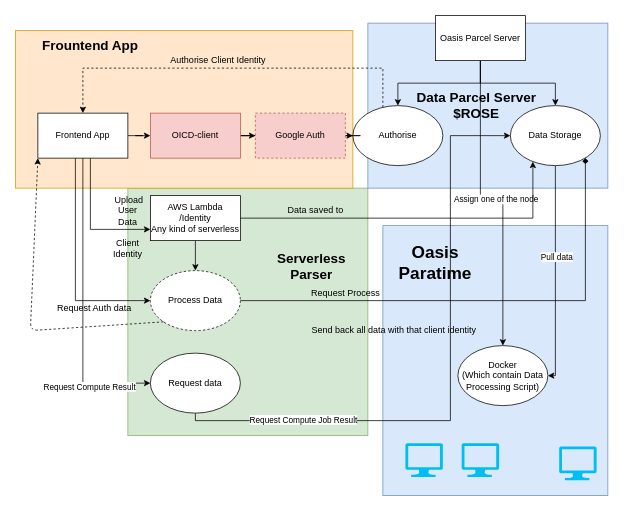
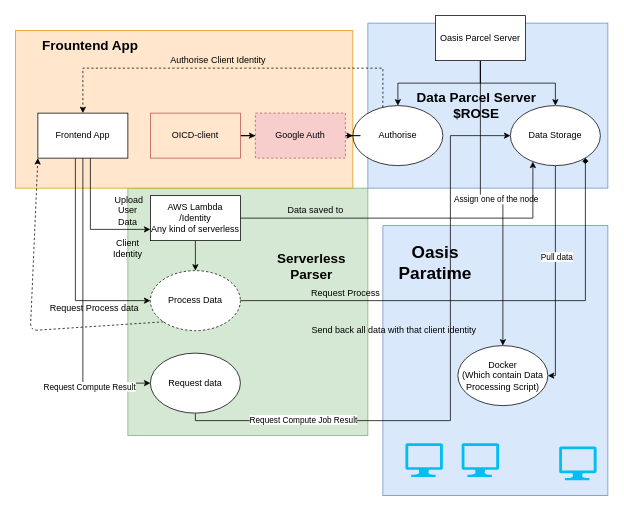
(142, 135) -> none
(195, 135) -> (195, 135)
(95, 308) -> (95, 308)
